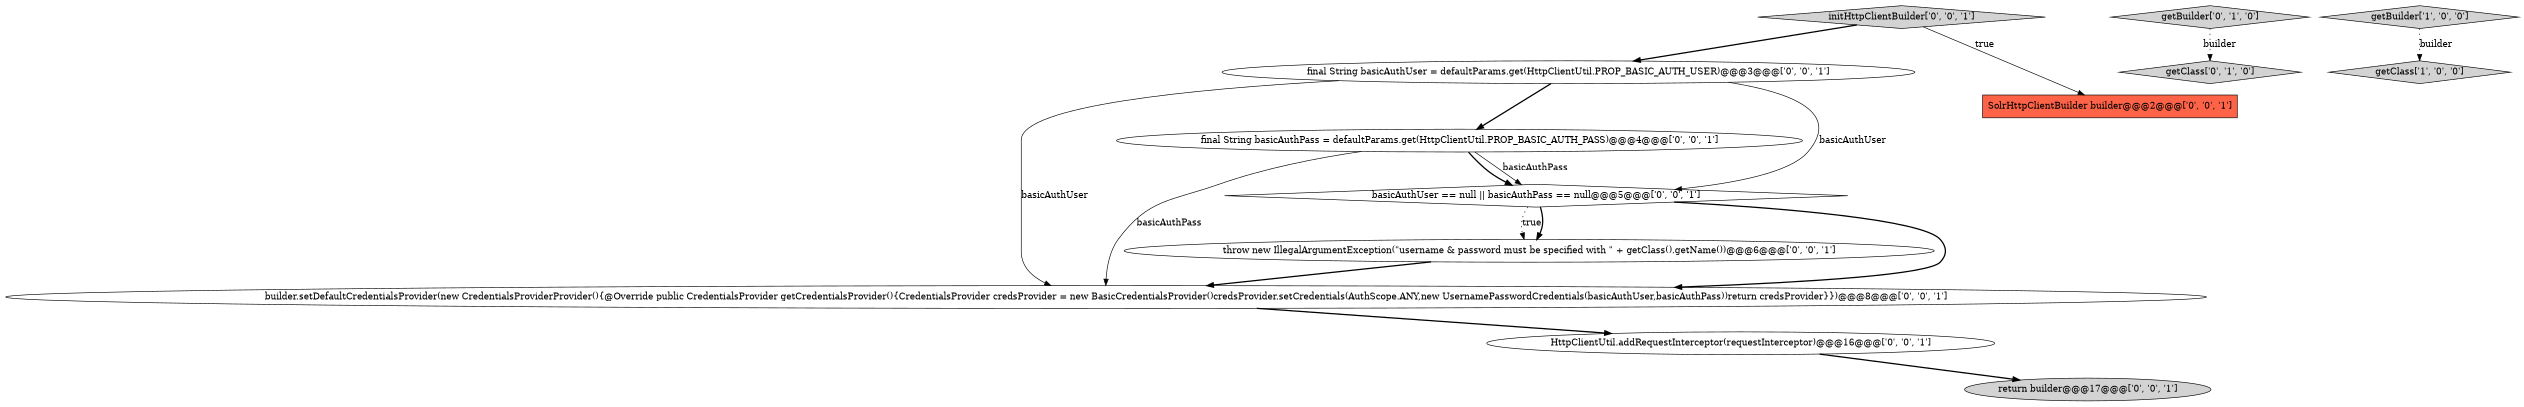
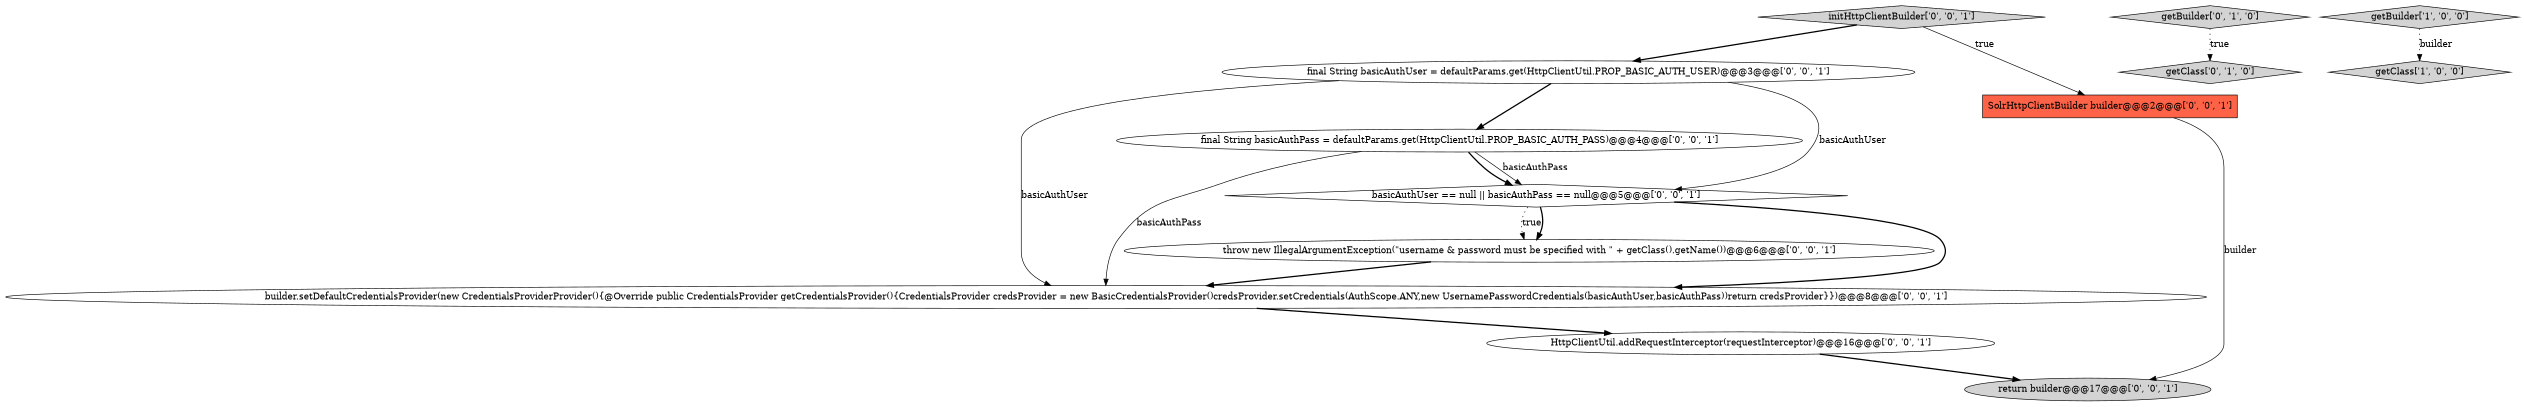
(2220, 45) -> (2220, 45)
none -> (2224, 258)
